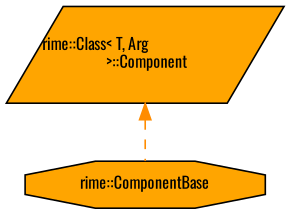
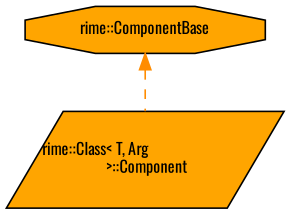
(145, 141) -> (145, 91)
